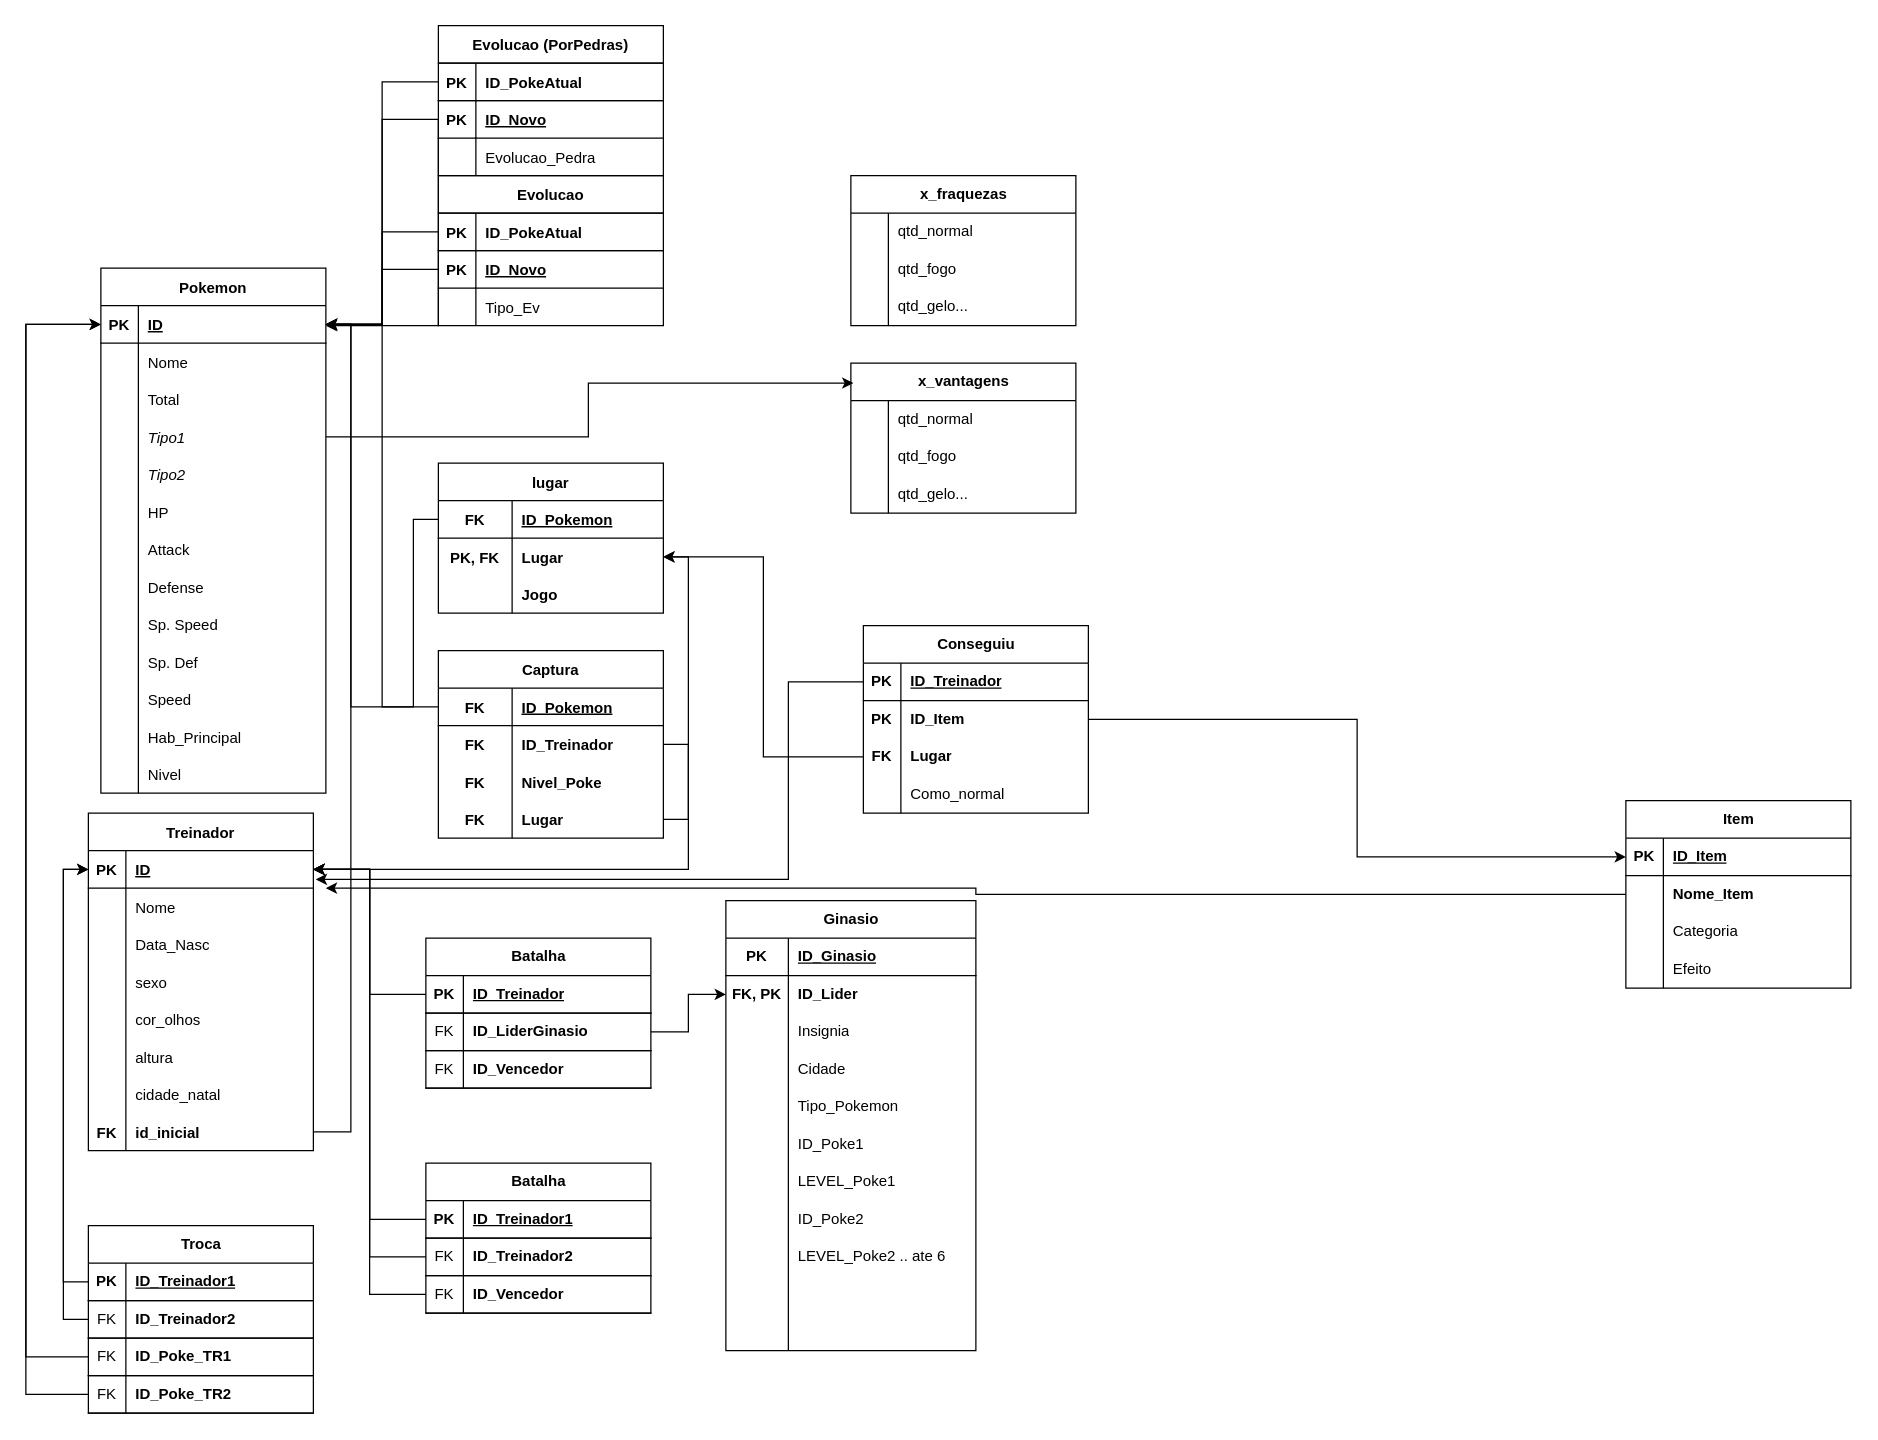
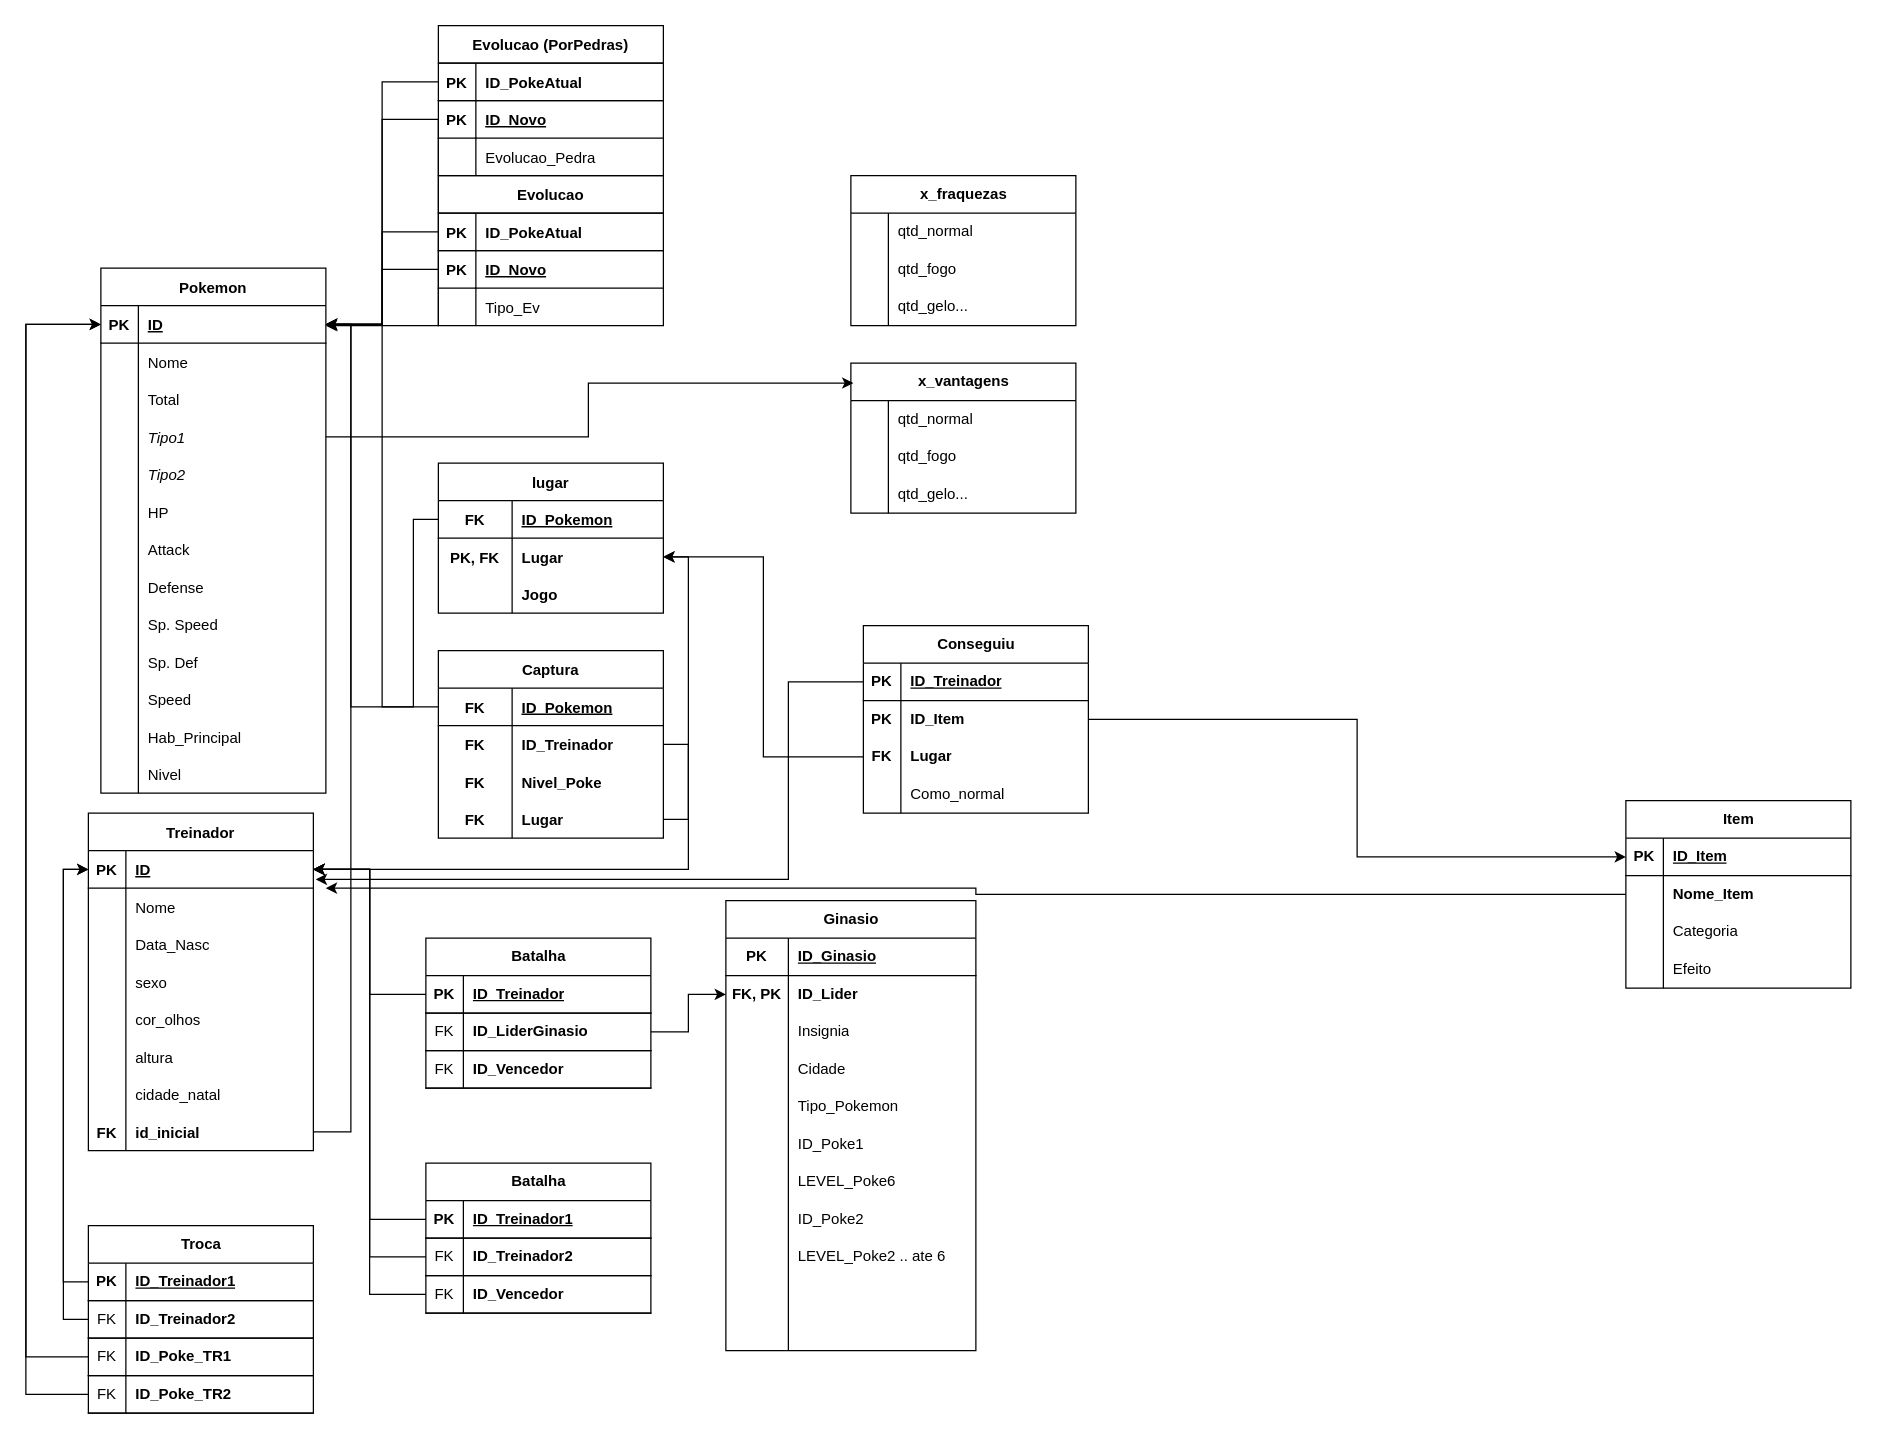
(844, 1182) -> (844, 1182)
